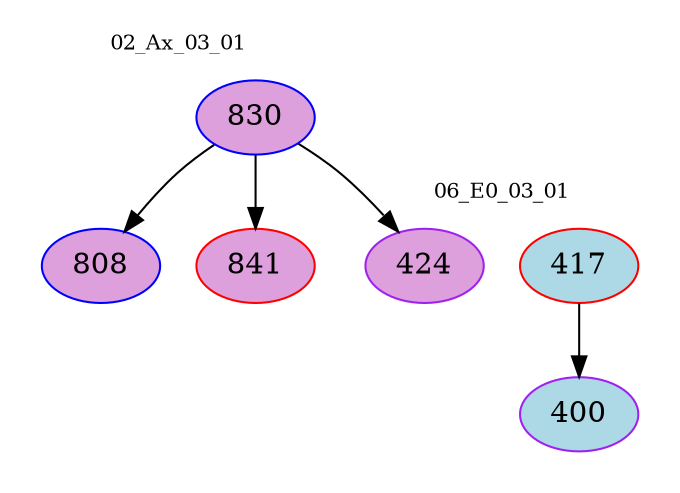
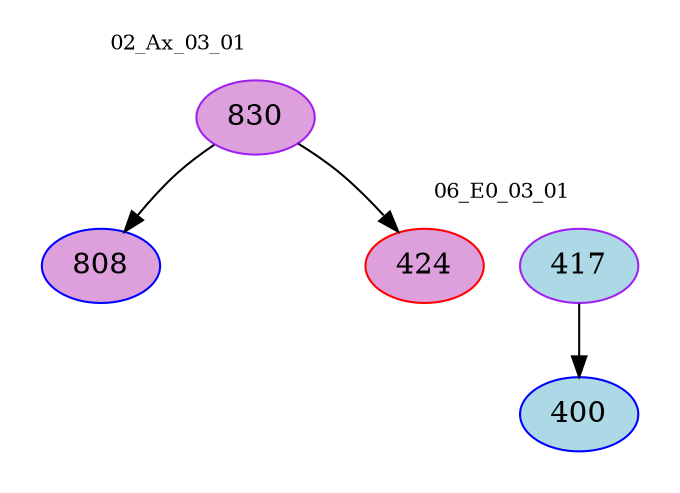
(256, 117) -> (256, 117)
(256, 266) -> none
(425, 266) -> (425, 266)
(579, 266) -> (579, 266)
(579, 414) -> (579, 414)
